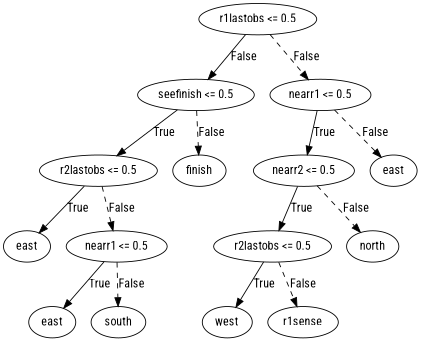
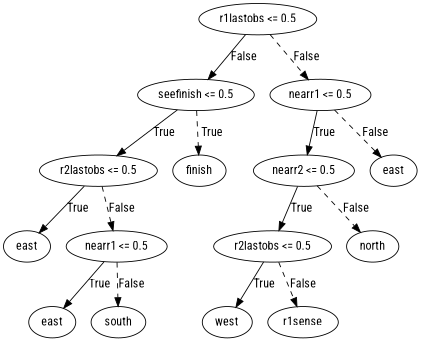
(212, 133) -> (212, 133)
